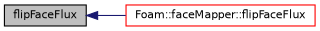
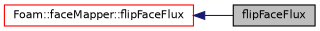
(112, 15) -> (219, 15)
